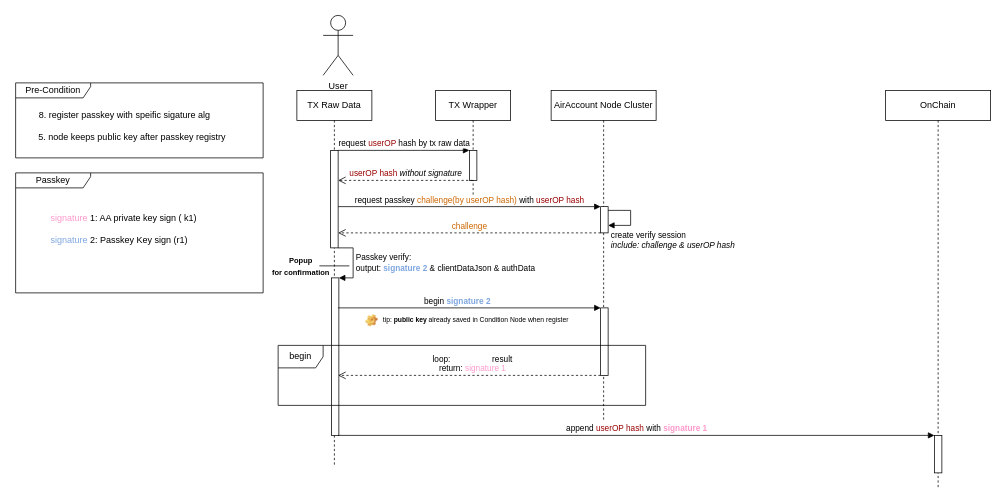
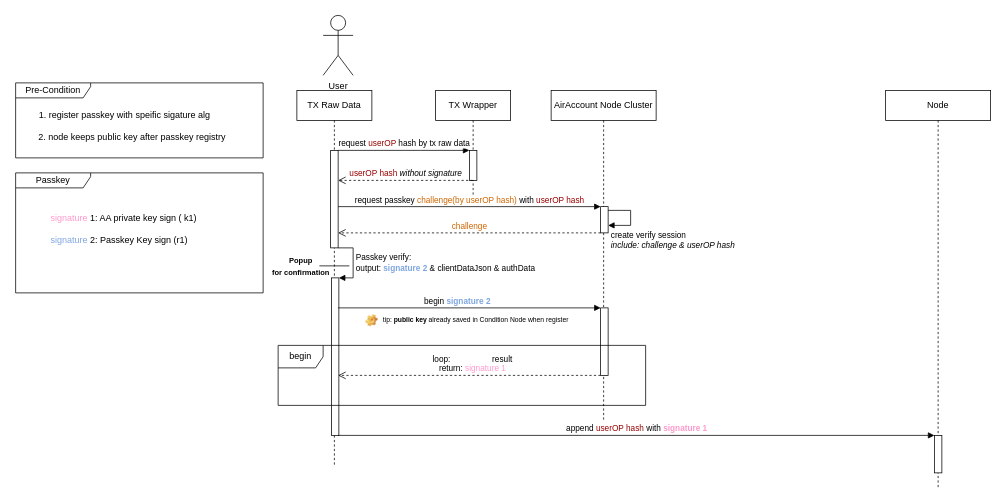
(938, 105) -> (938, 105)
(125, 115) -> (125, 115)
(132, 138) -> (132, 138)
